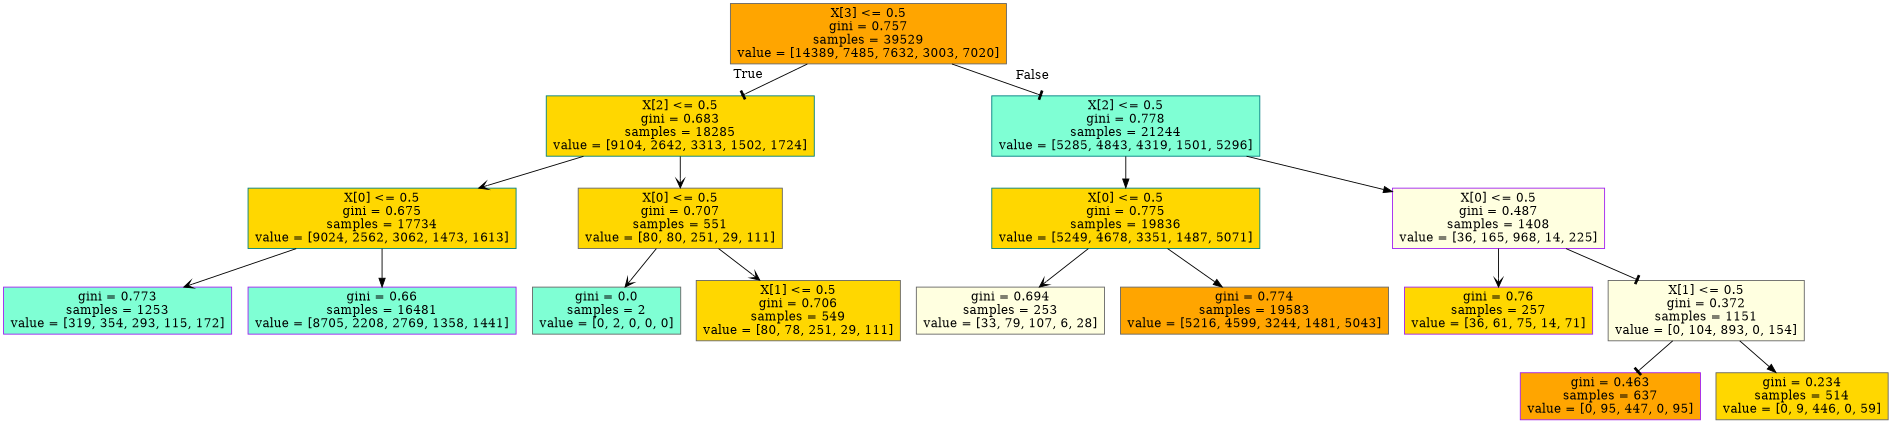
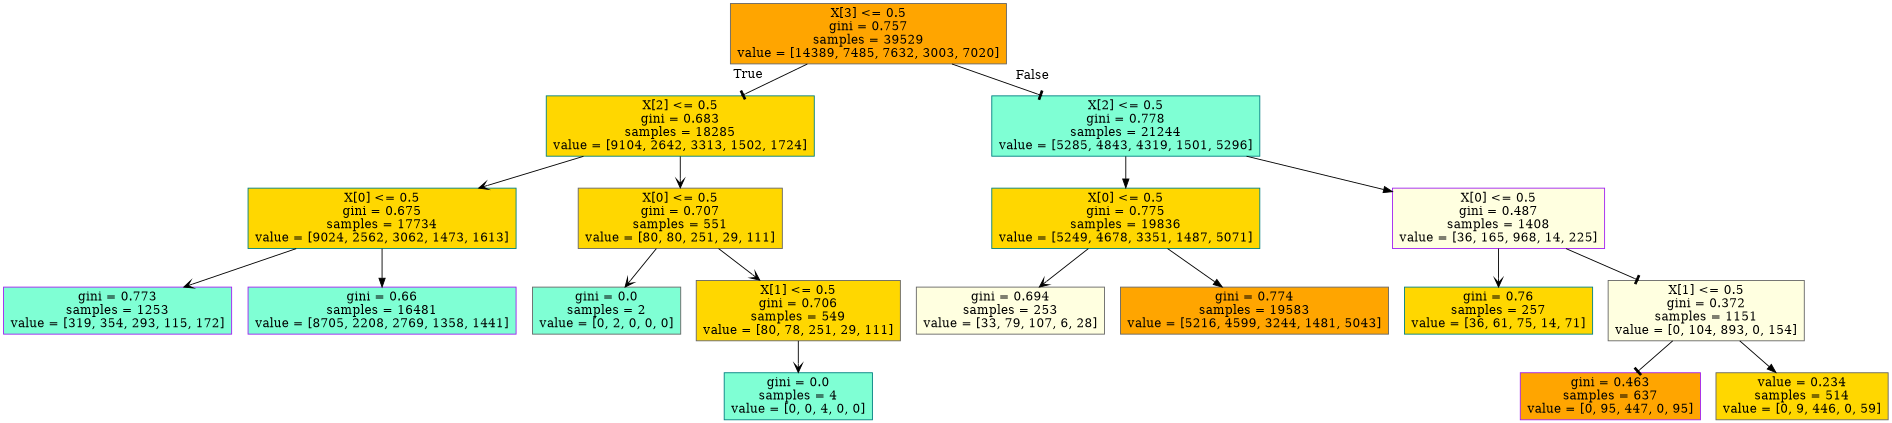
(1499, 311) -> (1499, 311)
none -> (798, 396)
(1802, 396) -> (1802, 396)
